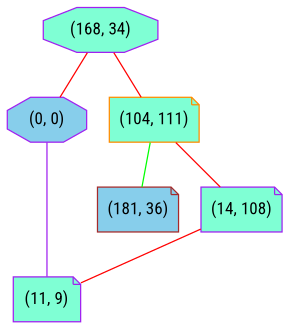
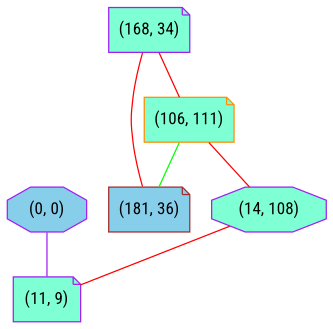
(101, 30) -> (149, 30)
(74, 75) -> (131, 120)
(154, 120) -> (189, 120)
(242, 210) -> (269, 210)
